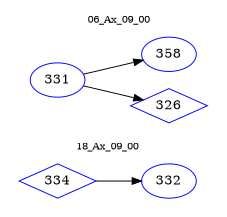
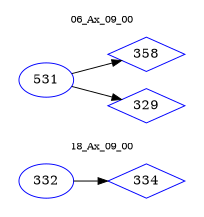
(169, 54) -> (146, 54)
(58, 80) -> (46, 80)
(169, 106) -> (146, 106)
(114, 181) -> (86, 181)
